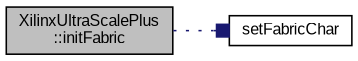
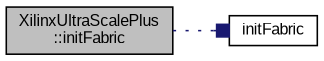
(291, 31) -> (273, 31)
